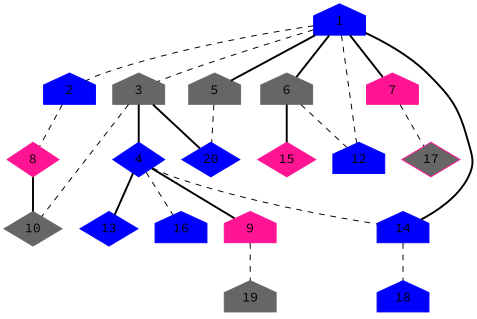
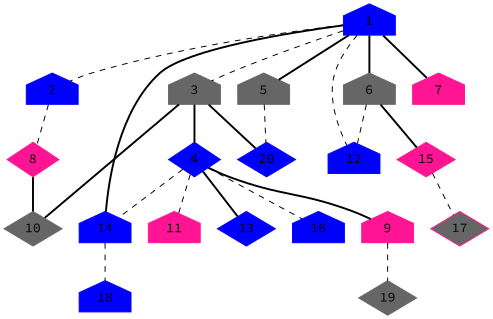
(412, 125) -> (443, 194)
(85, 160) -> (105, 167)
none -> (174, 229)
(250, 298) -> (388, 298)
